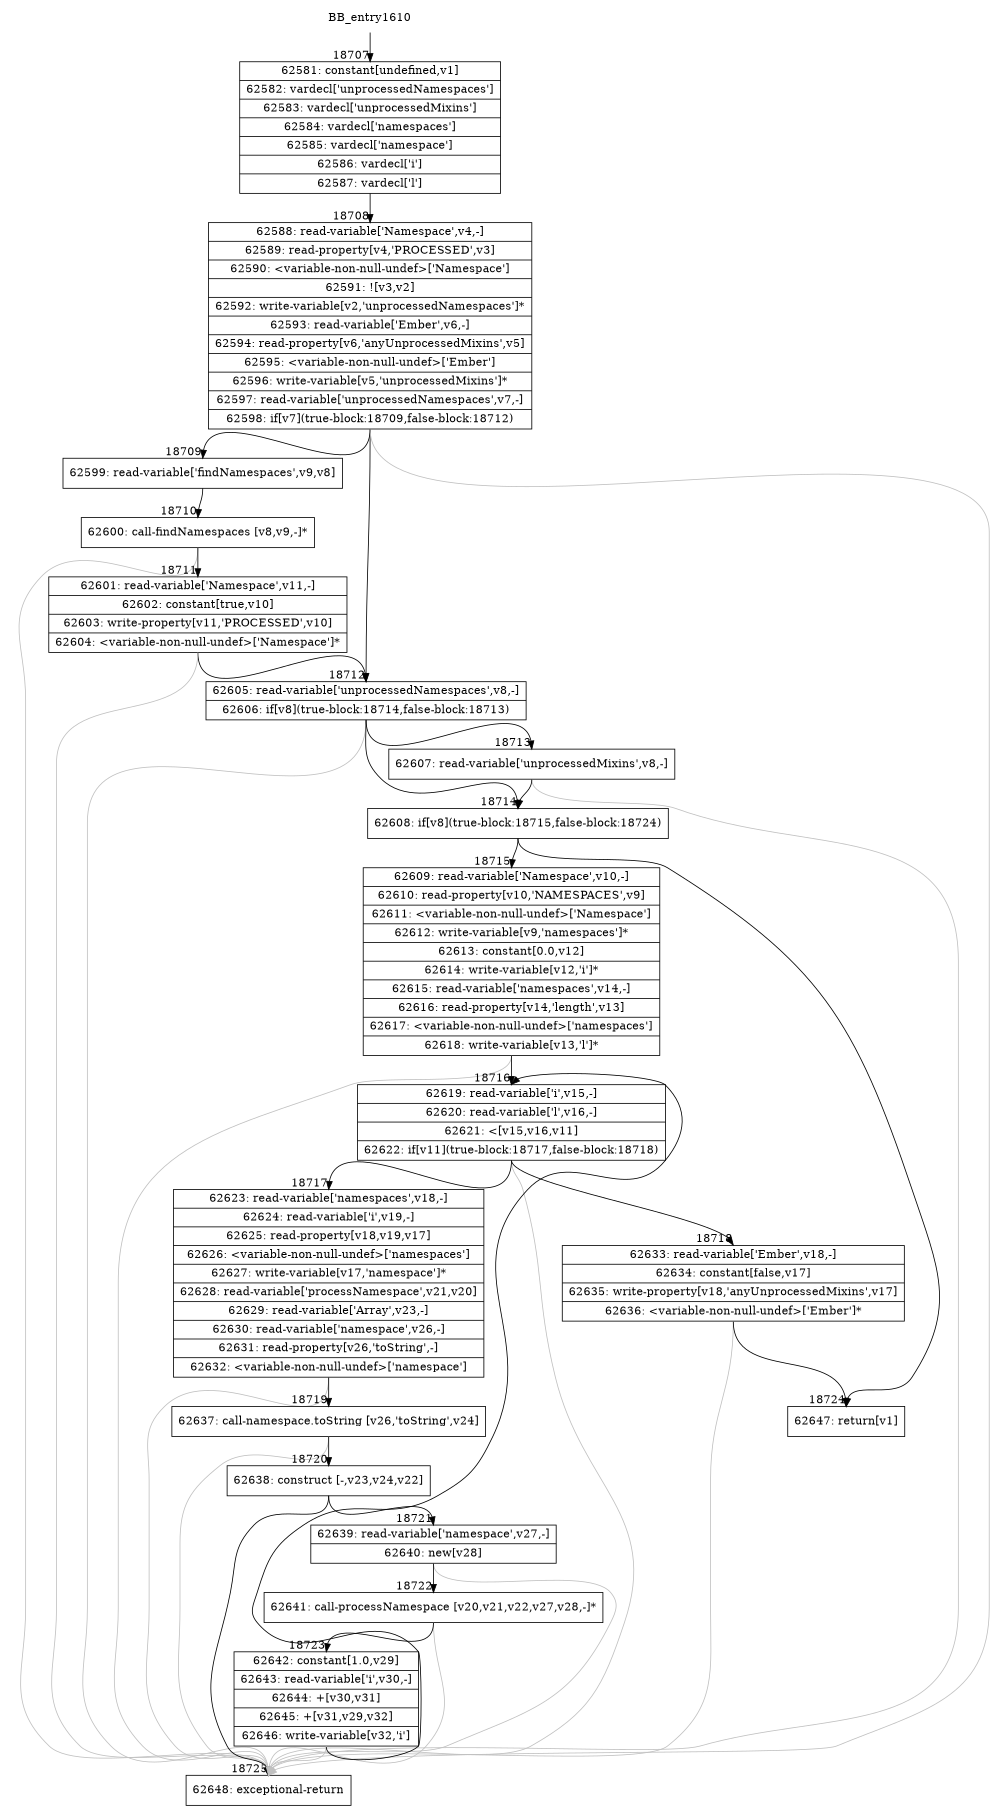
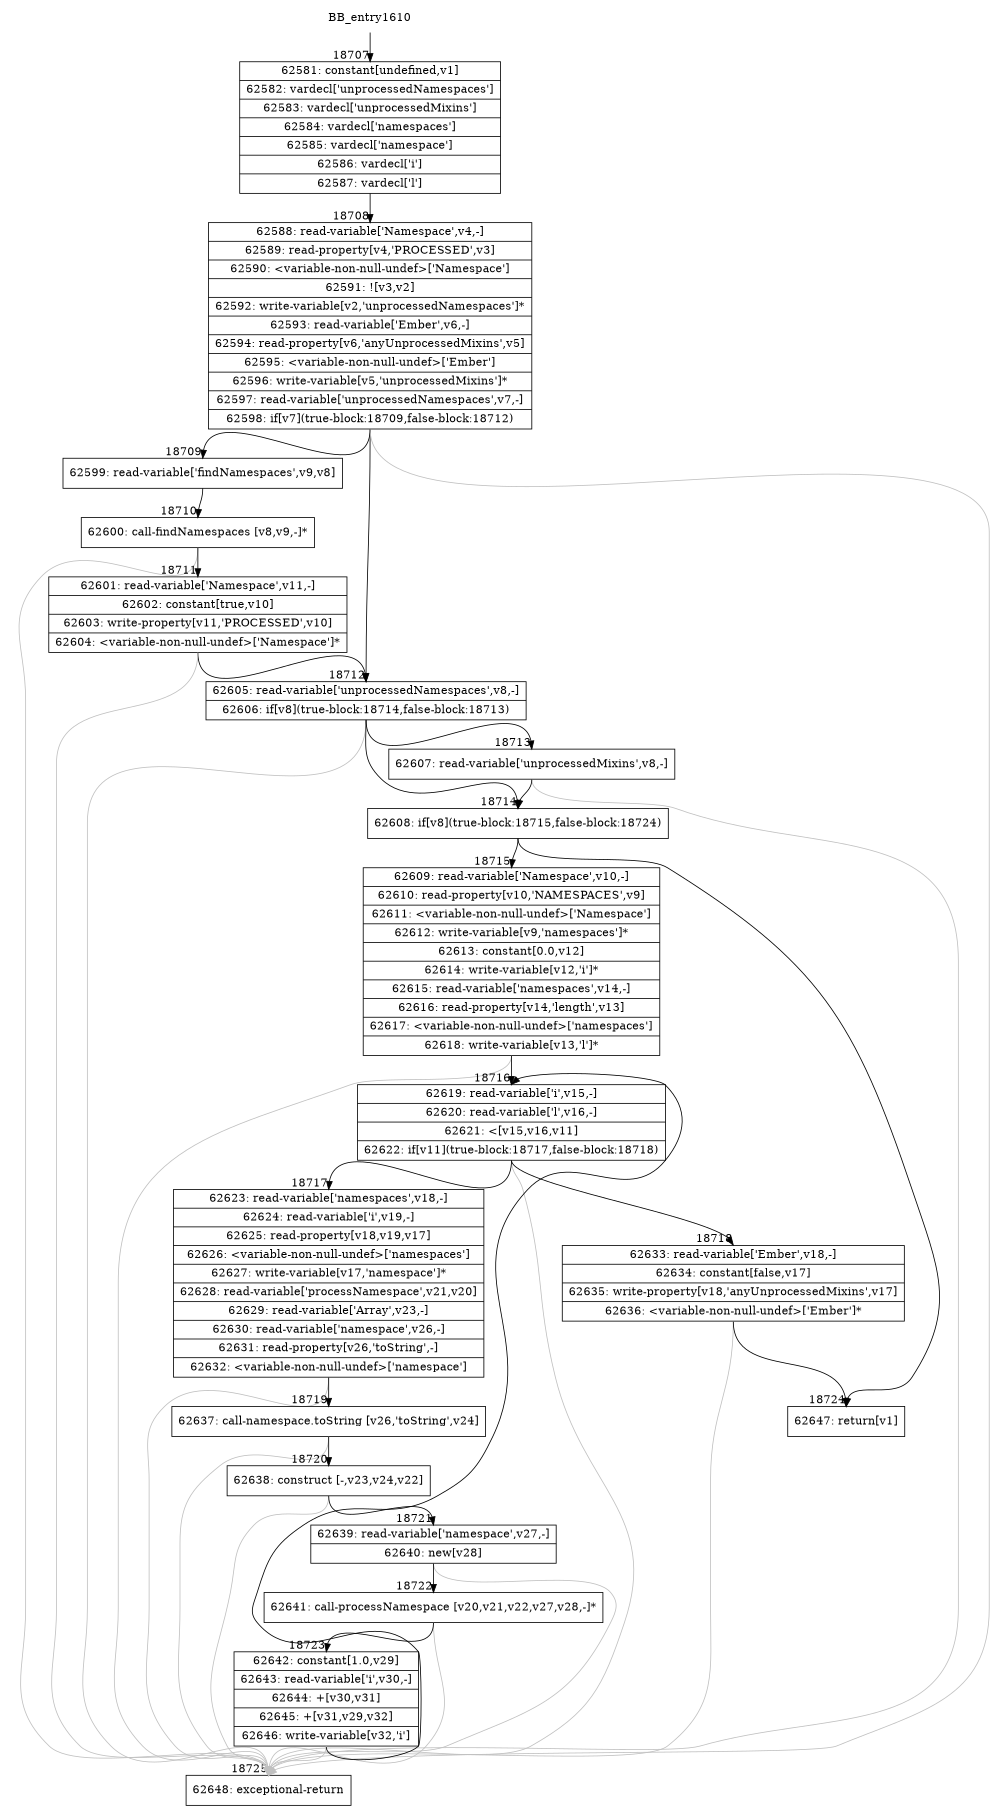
(226, 1614) -> (226, 1614)
